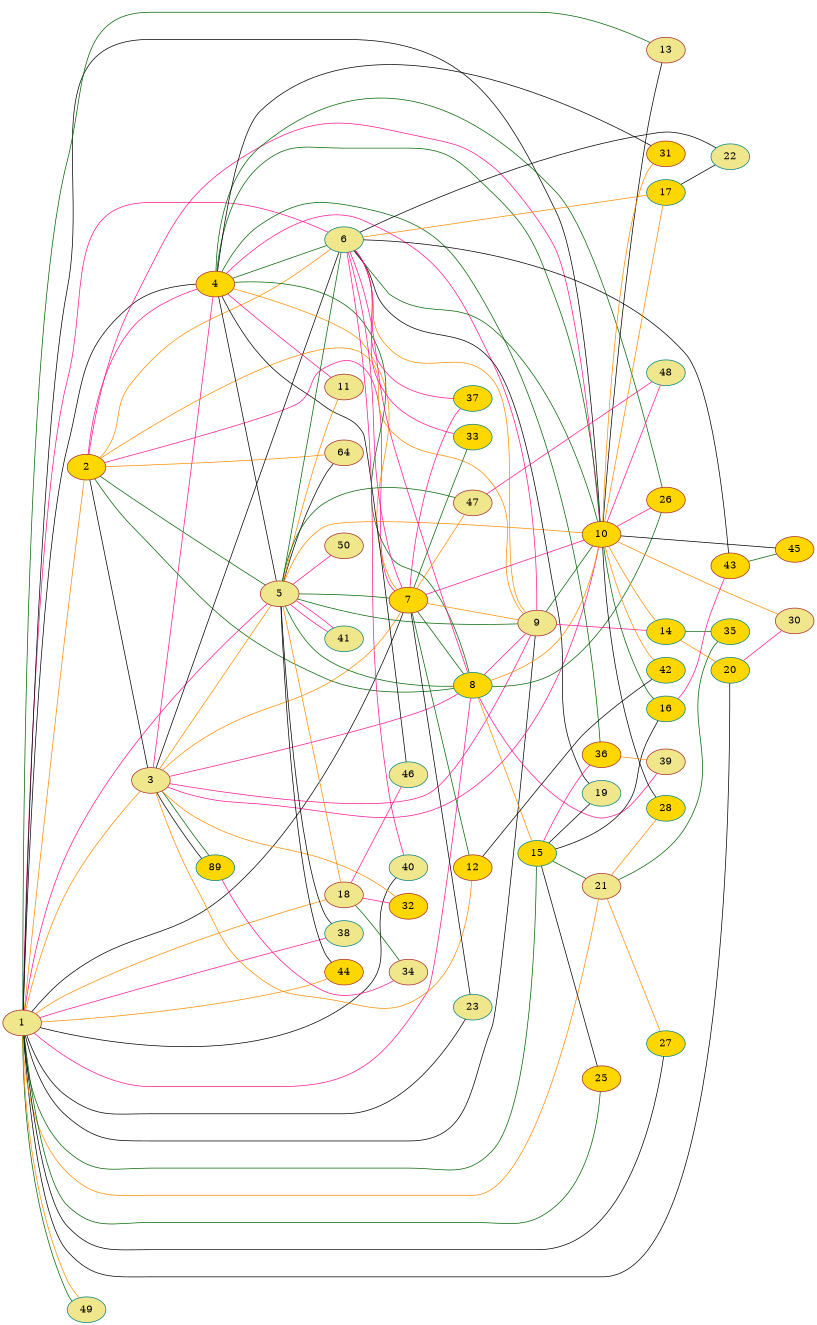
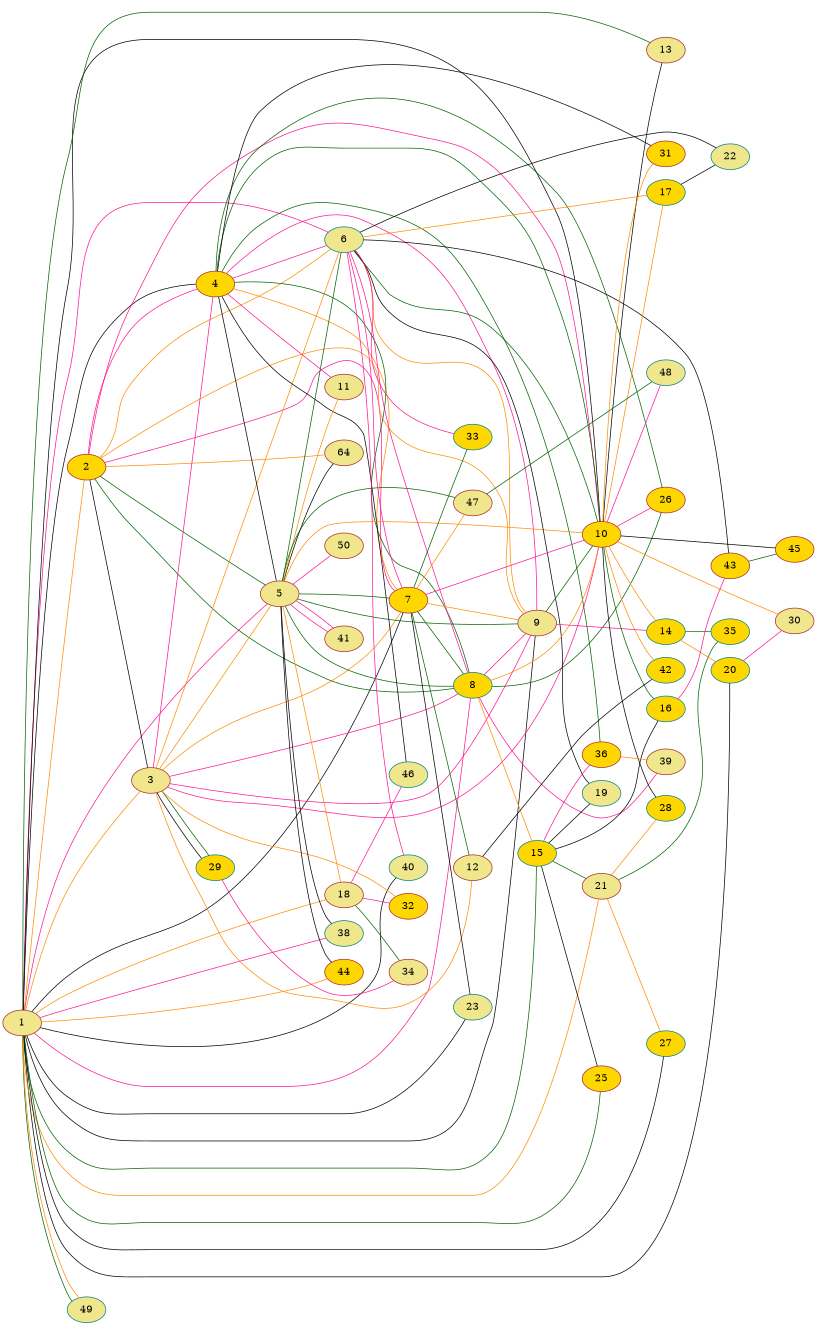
(280, 262) -> (280, 262)
(473, 398) -> none
(573, 435) -> (573, 435)
(247, 510) -> (247, 510)
(344, 639) -> (344, 639)
(215, 868) -> (215, 868)
(473, 868) -> (473, 868)
